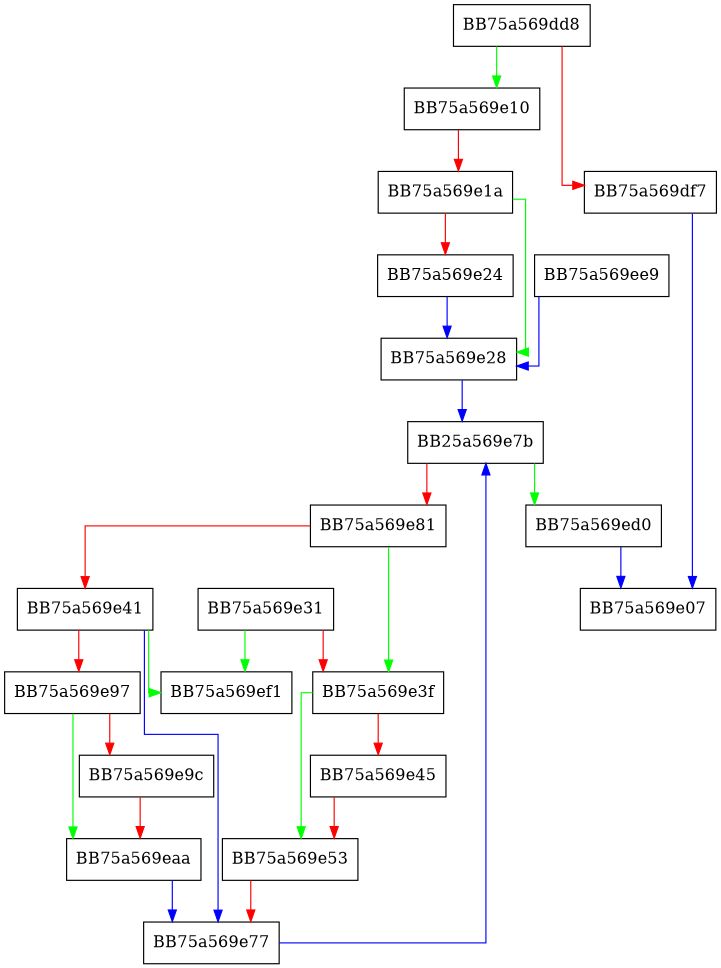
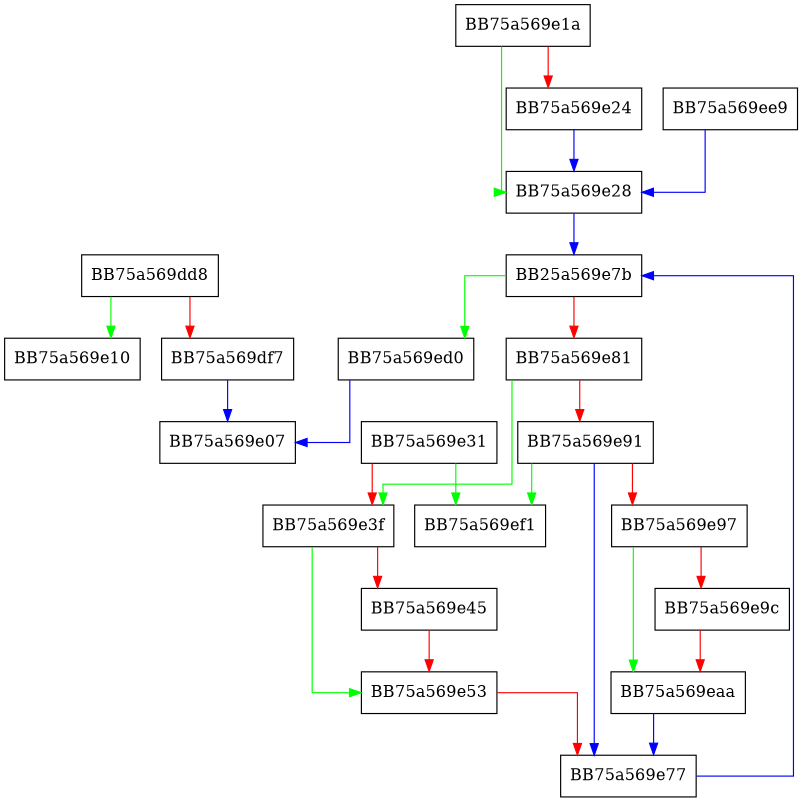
(458, 145) -> none
(85, 609) -> (586, 442)
